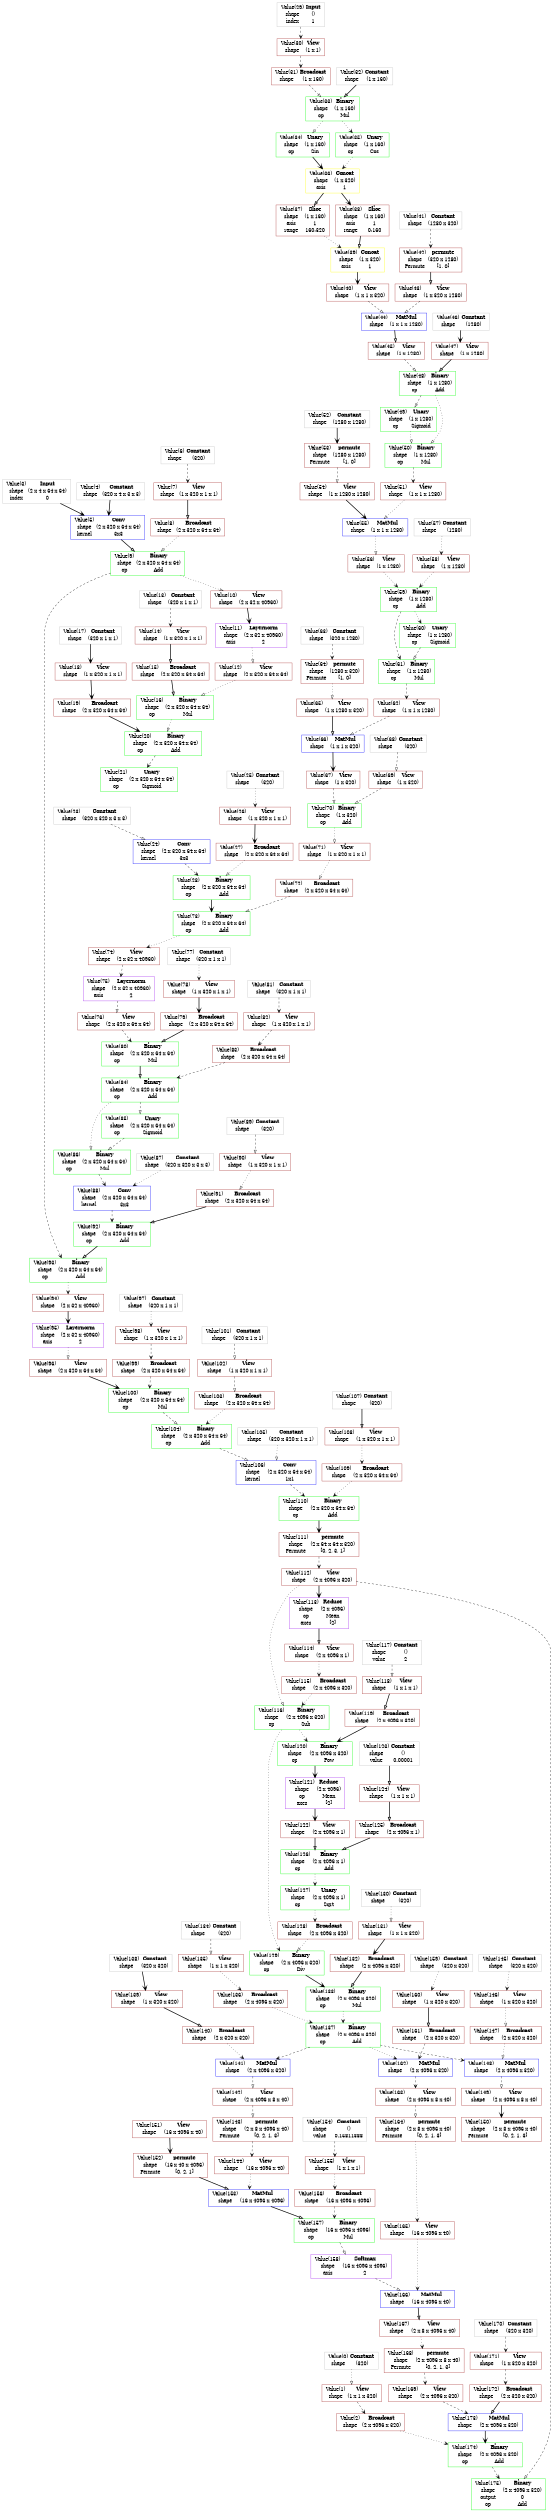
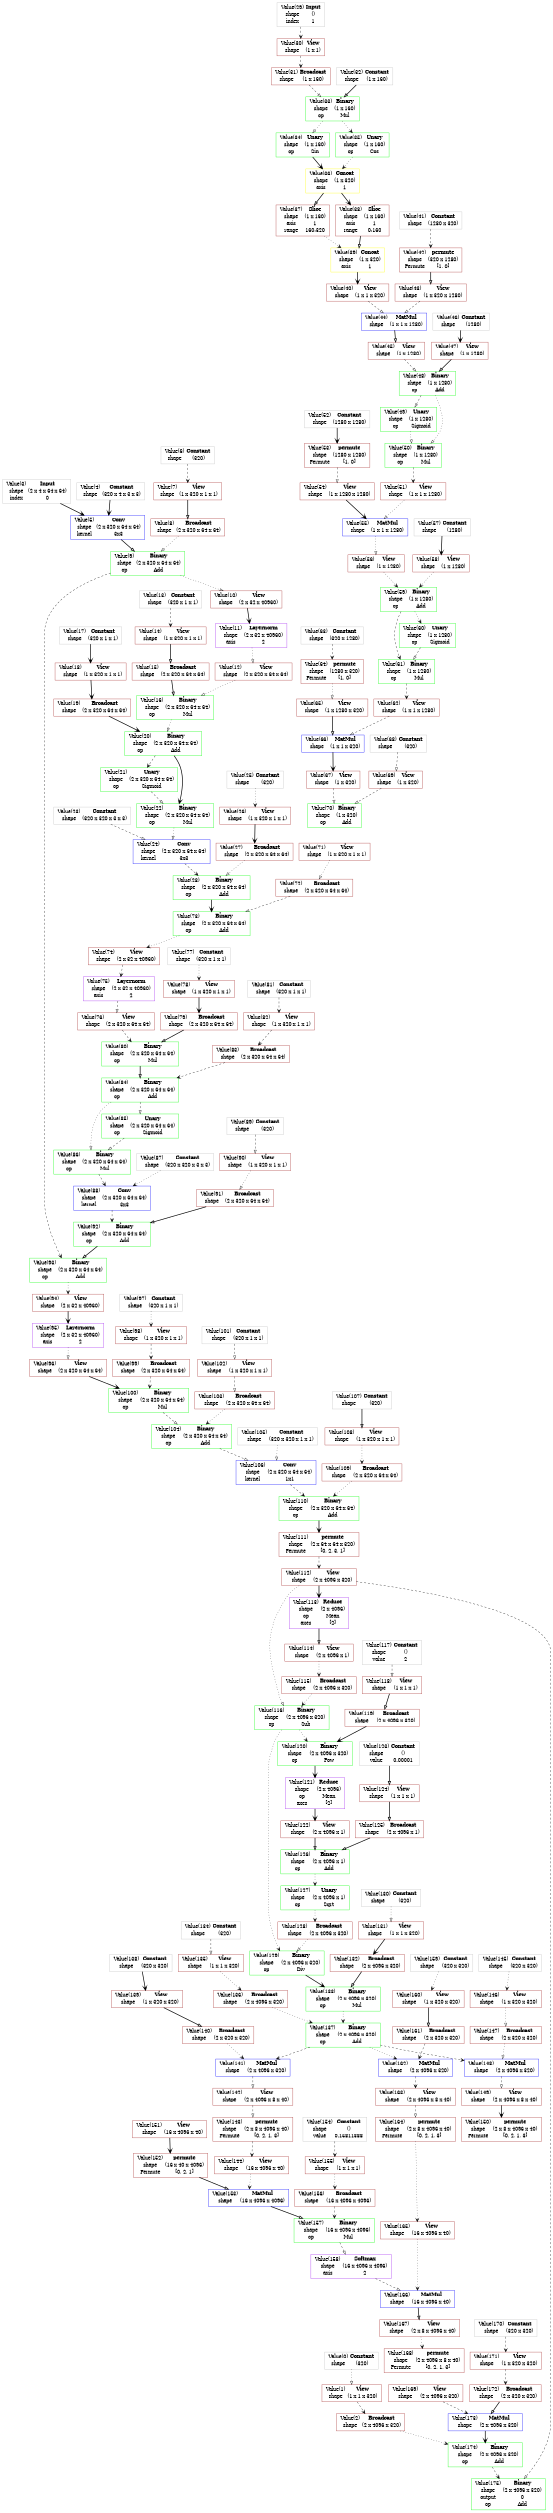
(442, 544) -> (442, 544)
none -> (175, 816)
(335, 834) -> none
(425, 2377) -> none
